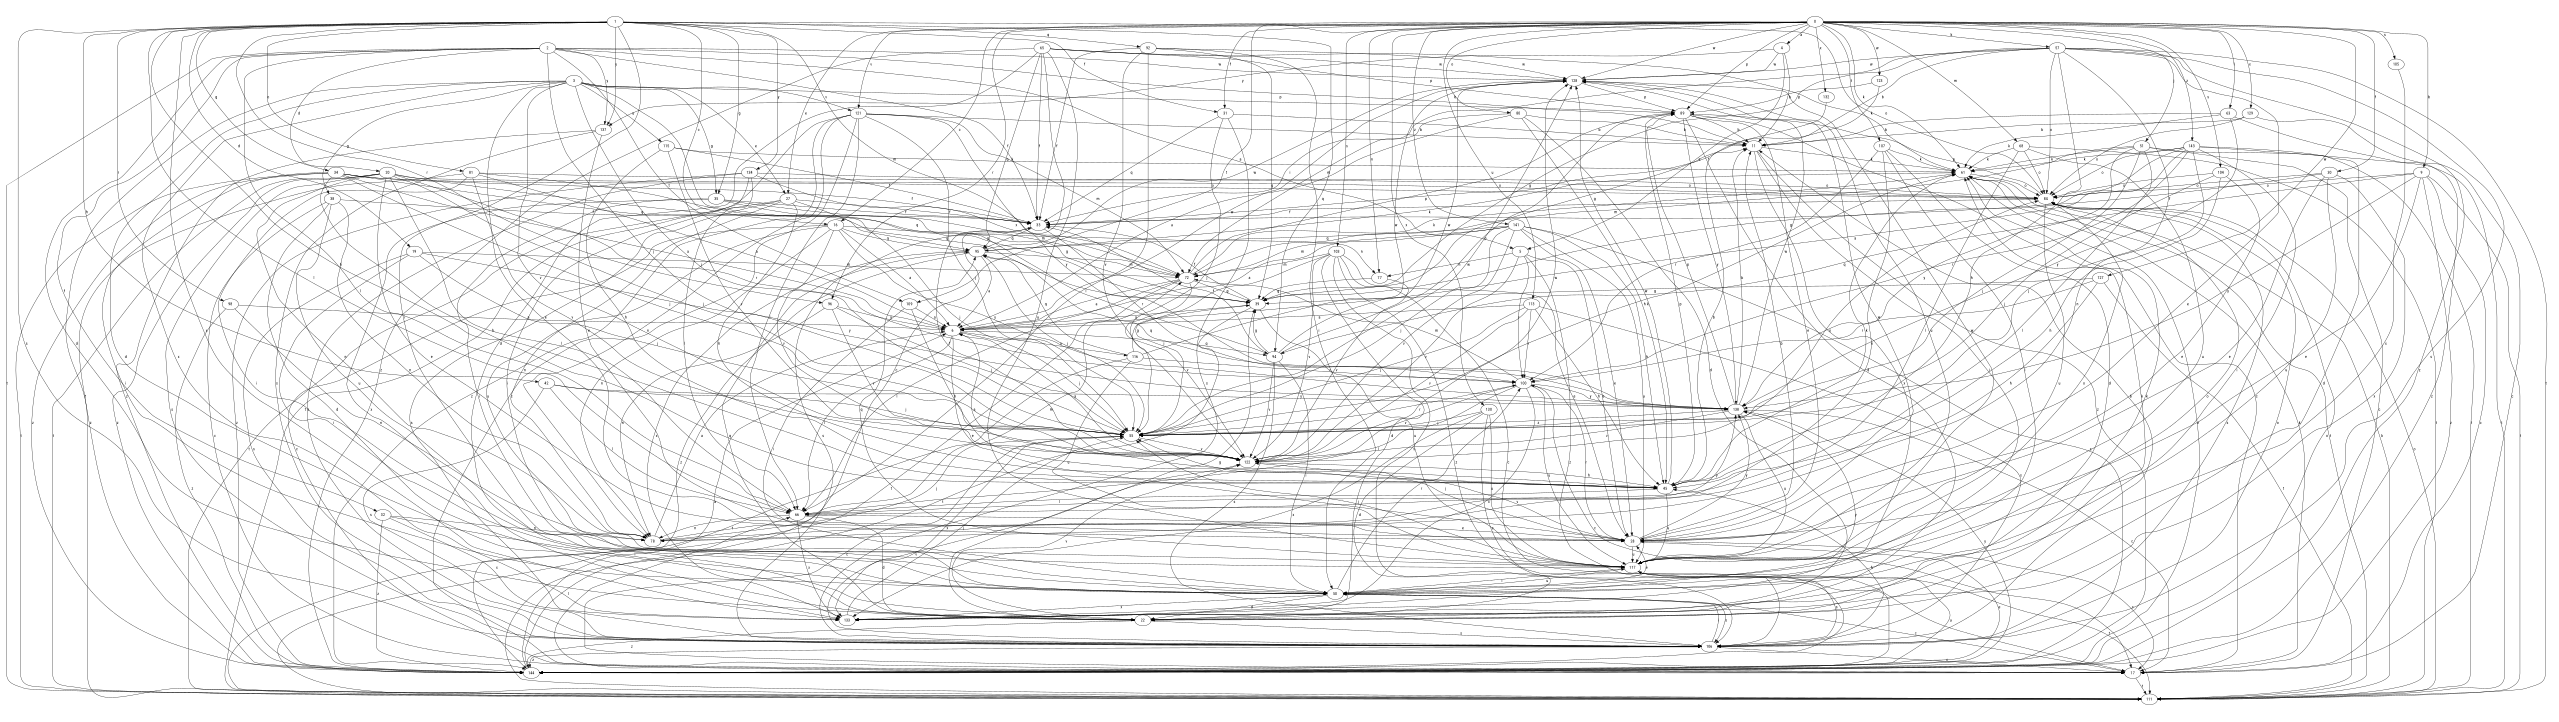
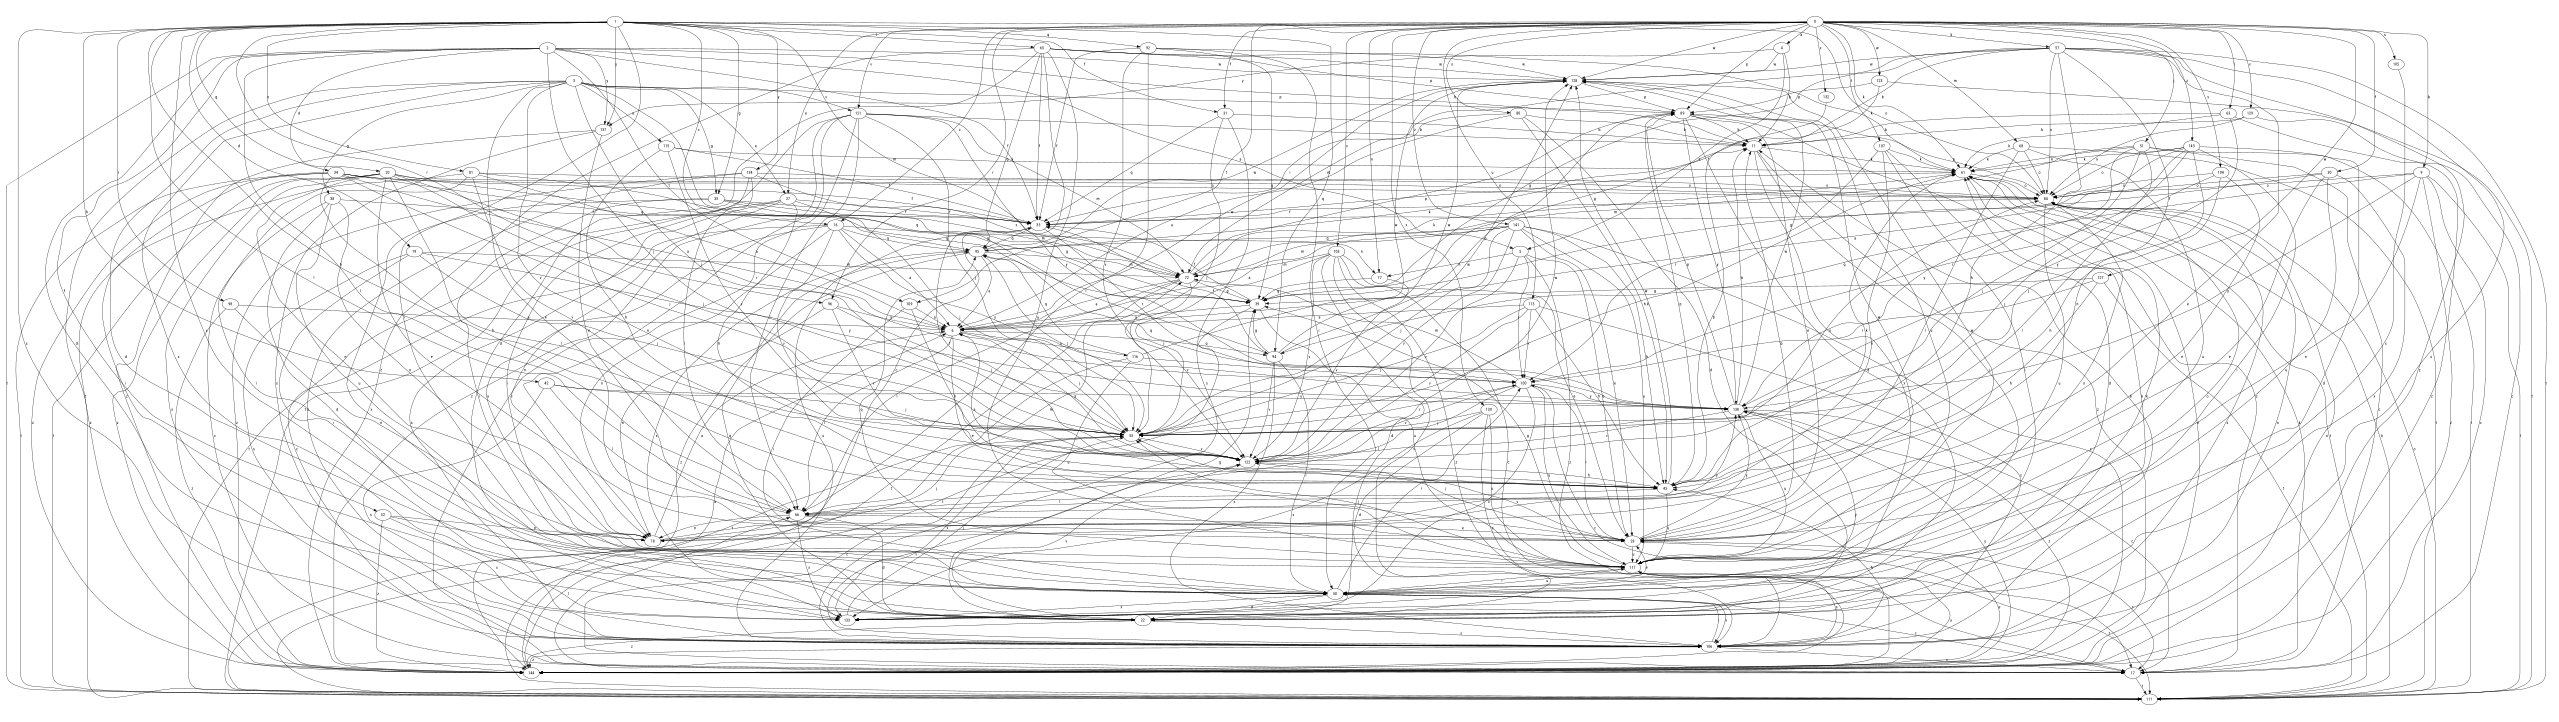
none -> (827, 34)
(1181, 314) -> (1476, 384)
(1479, 423) -> (2009, 657)
(2505, 468) -> (2531, 305)
